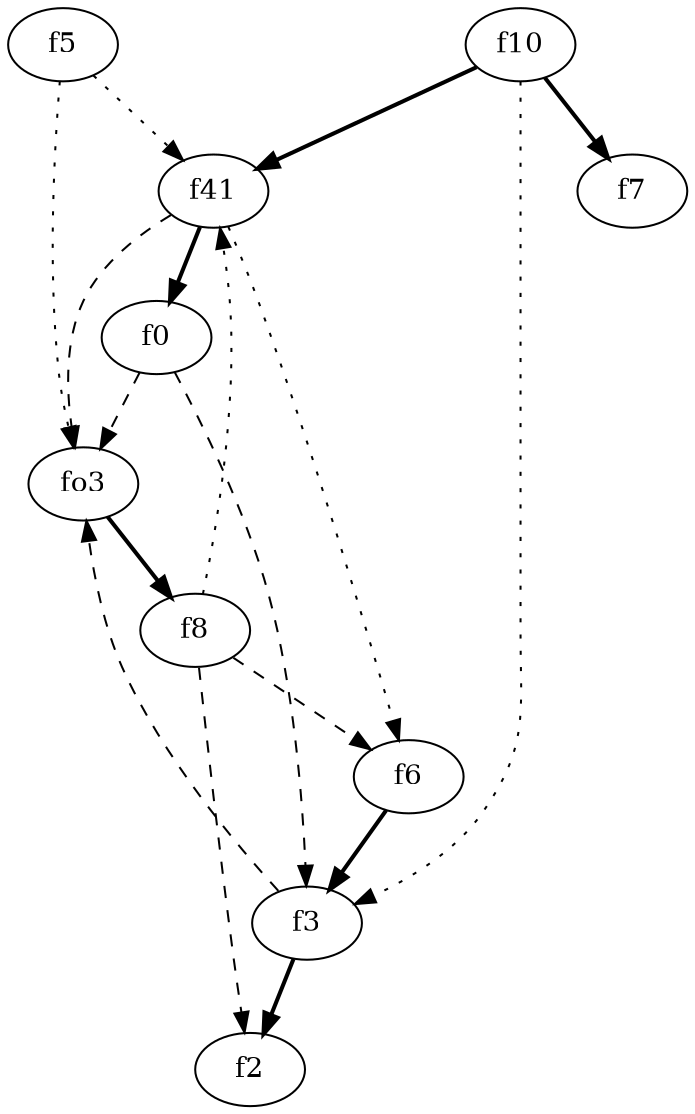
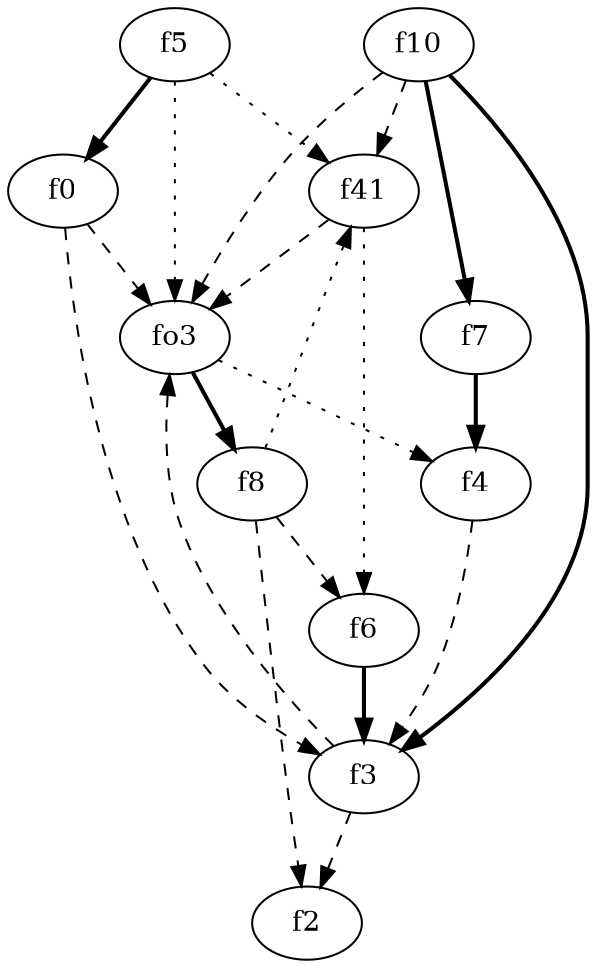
(376, 114) -> (395, 108)
none -> (280, 168)
(189, 255) -> (125, 110)
none -> (476, 484)
(521, 521) -> (588, 417)
(282, 987) -> (339, 840)
